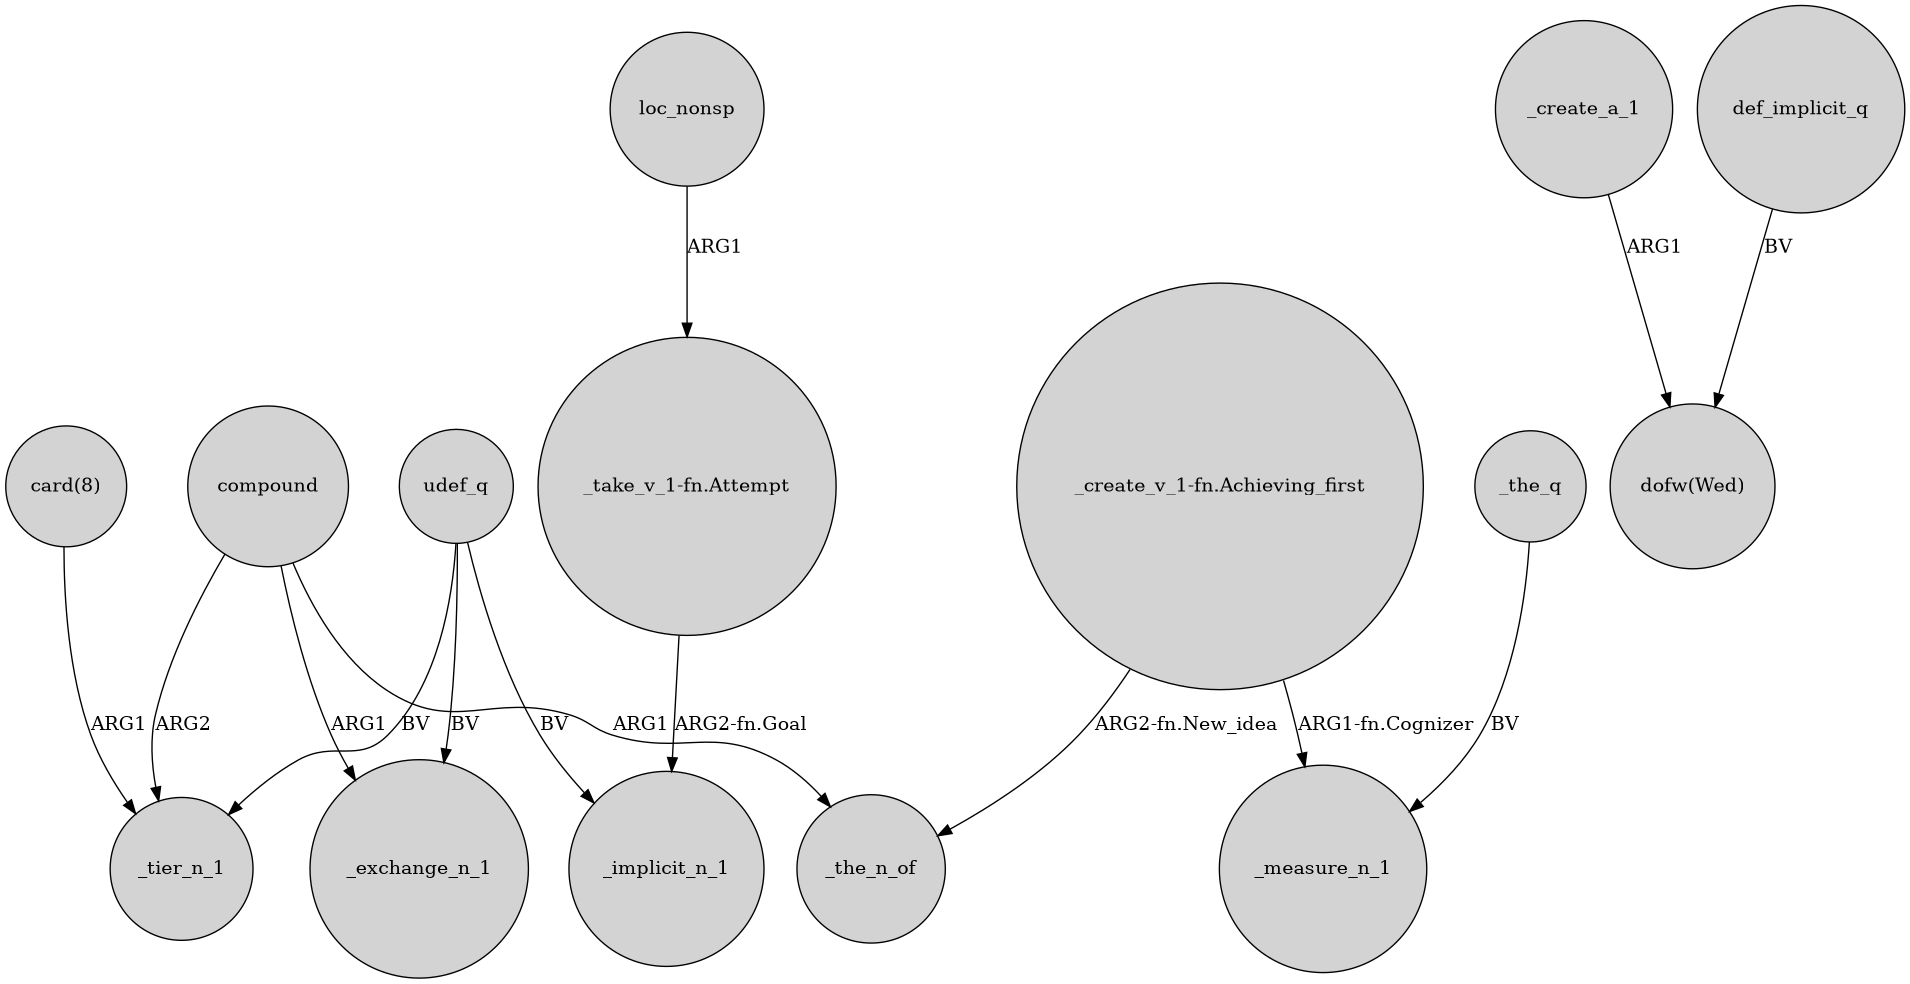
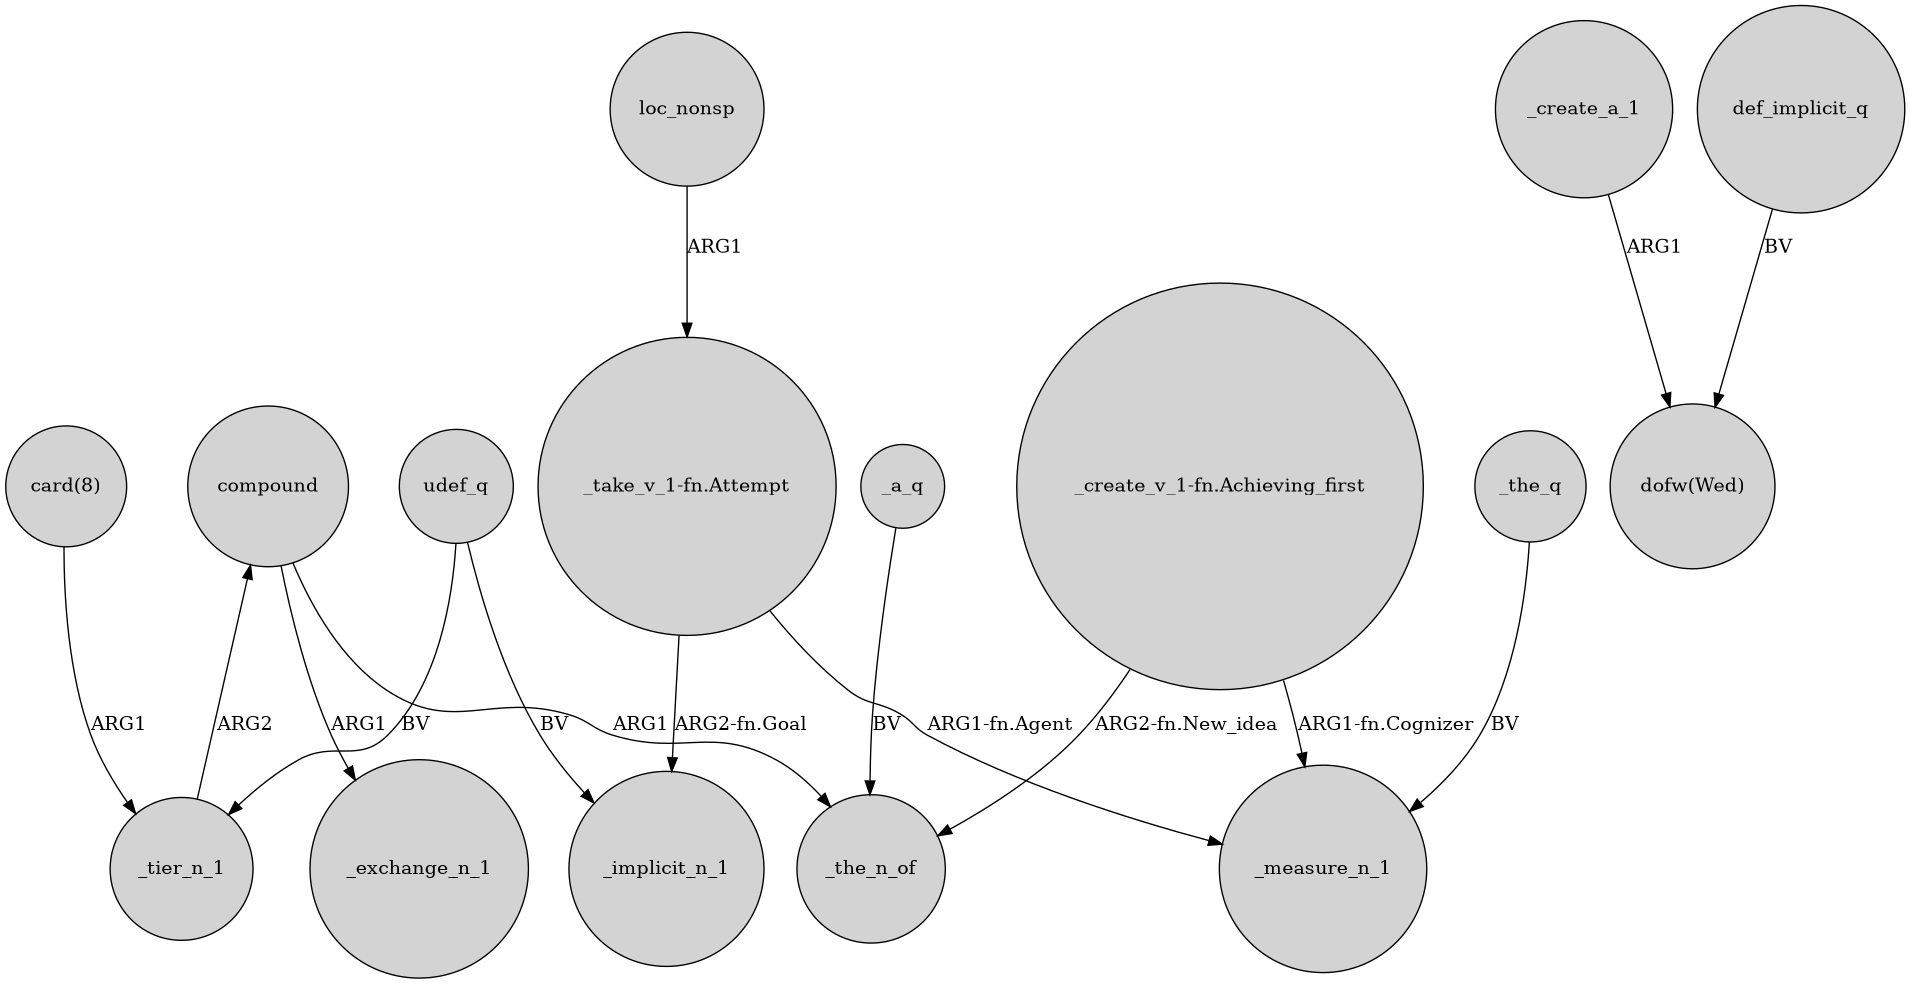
none -> (903, 486)
(455, 646) -> none
(171, 666) -> (222, 689)
none -> (971, 757)
